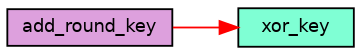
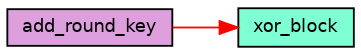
(296, 28) -> (296, 28)
